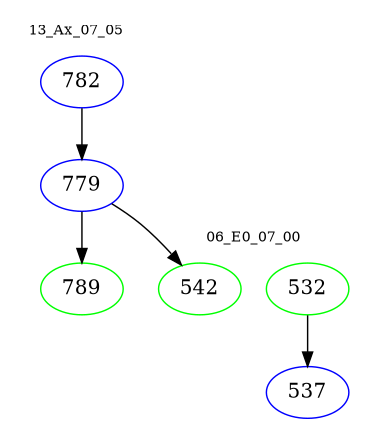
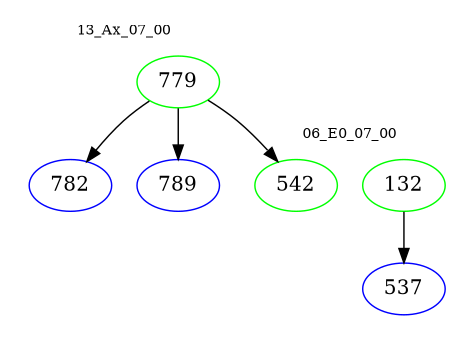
(76, 31) -> (124, 31)
(82, 127) -> (121, 123)
(82, 185) -> (178, 82)
(82, 289) -> (178, 185)
(308, 289) -> (404, 185)
